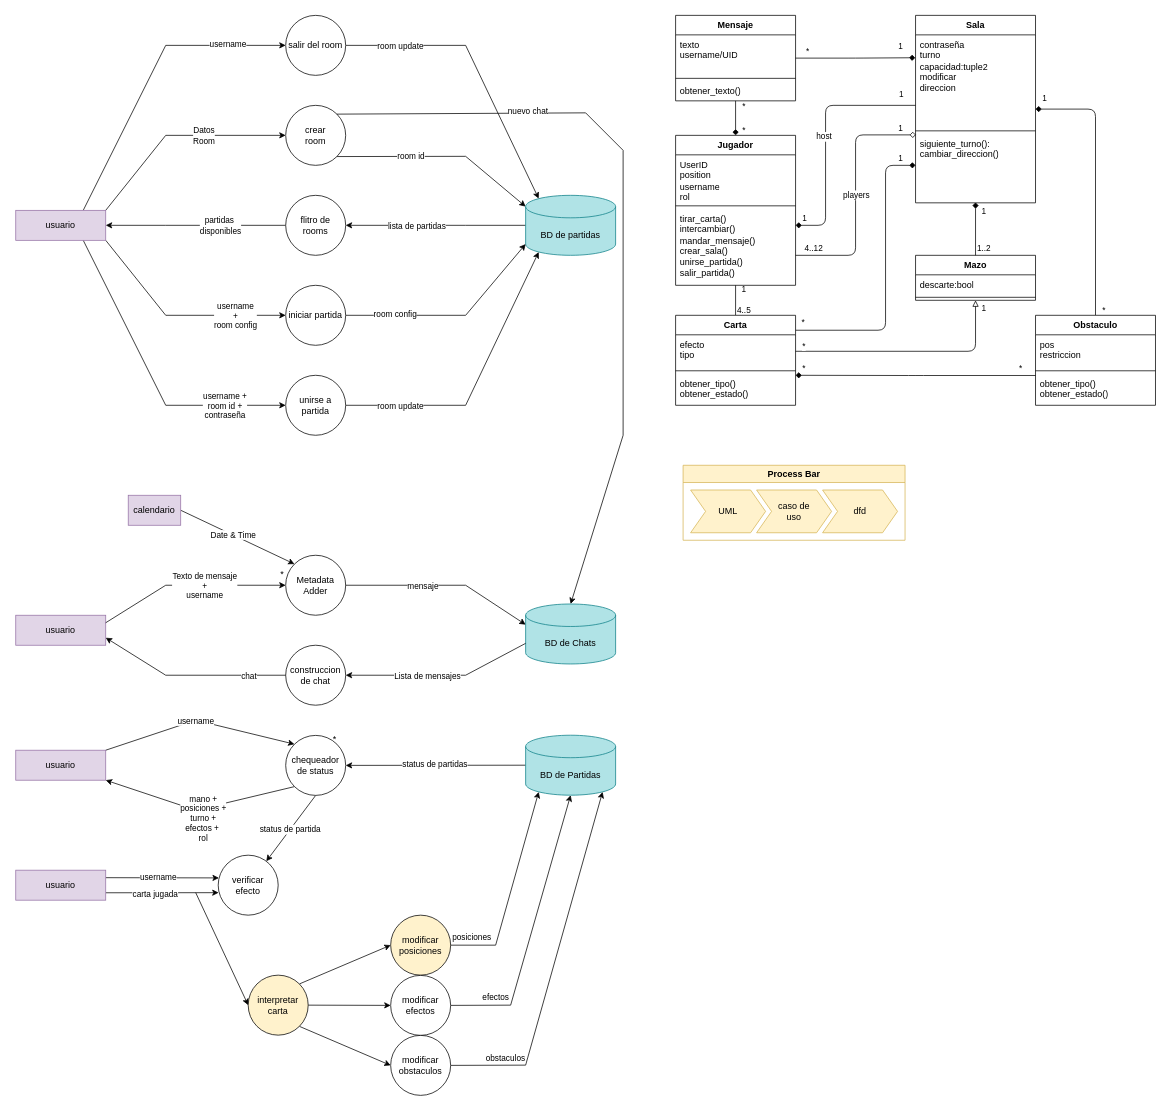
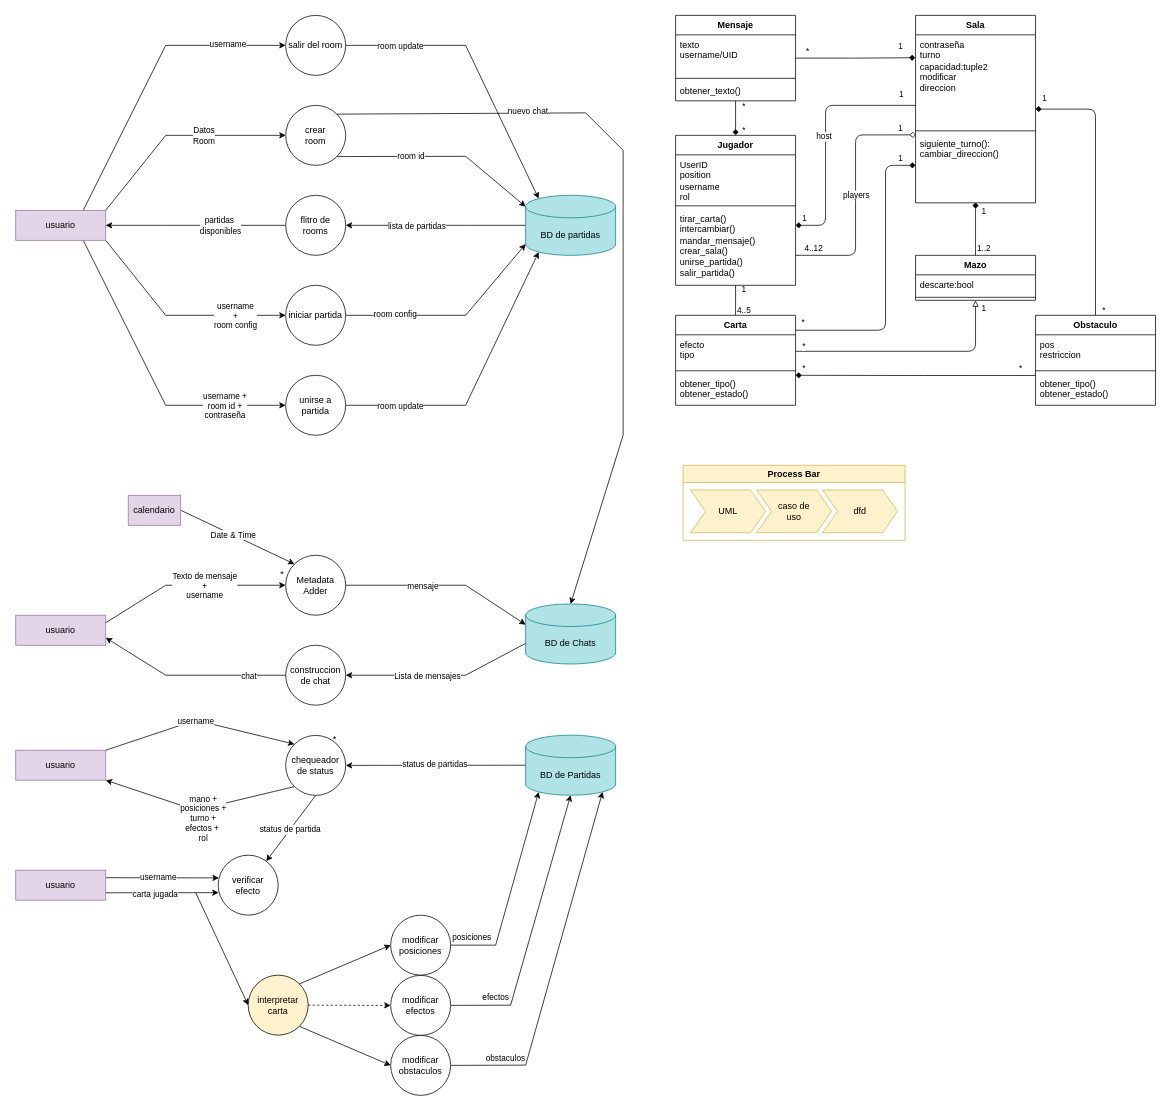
(420, 945) -> (420, 945)
(347, 1005) -> (347, 1005)
